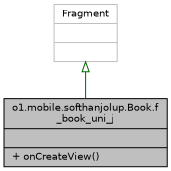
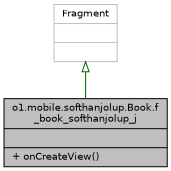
(86, 119) -> (86, 119)
